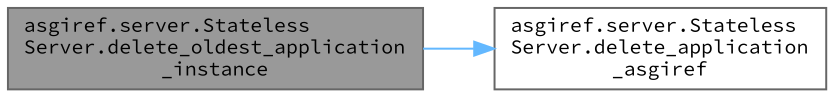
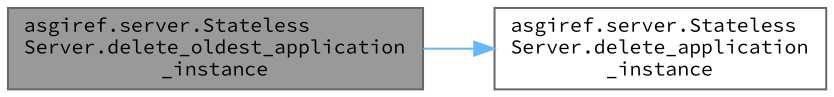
(660, 49) -> (660, 49)
